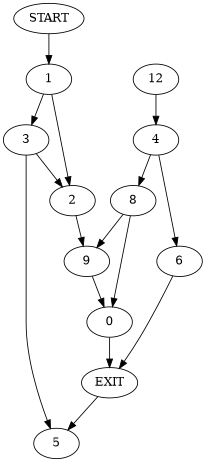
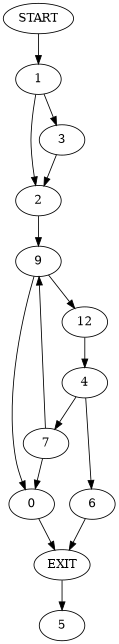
(133, 201) -> (46, 443)
none -> (59, 288)
(26, 289) -> none
